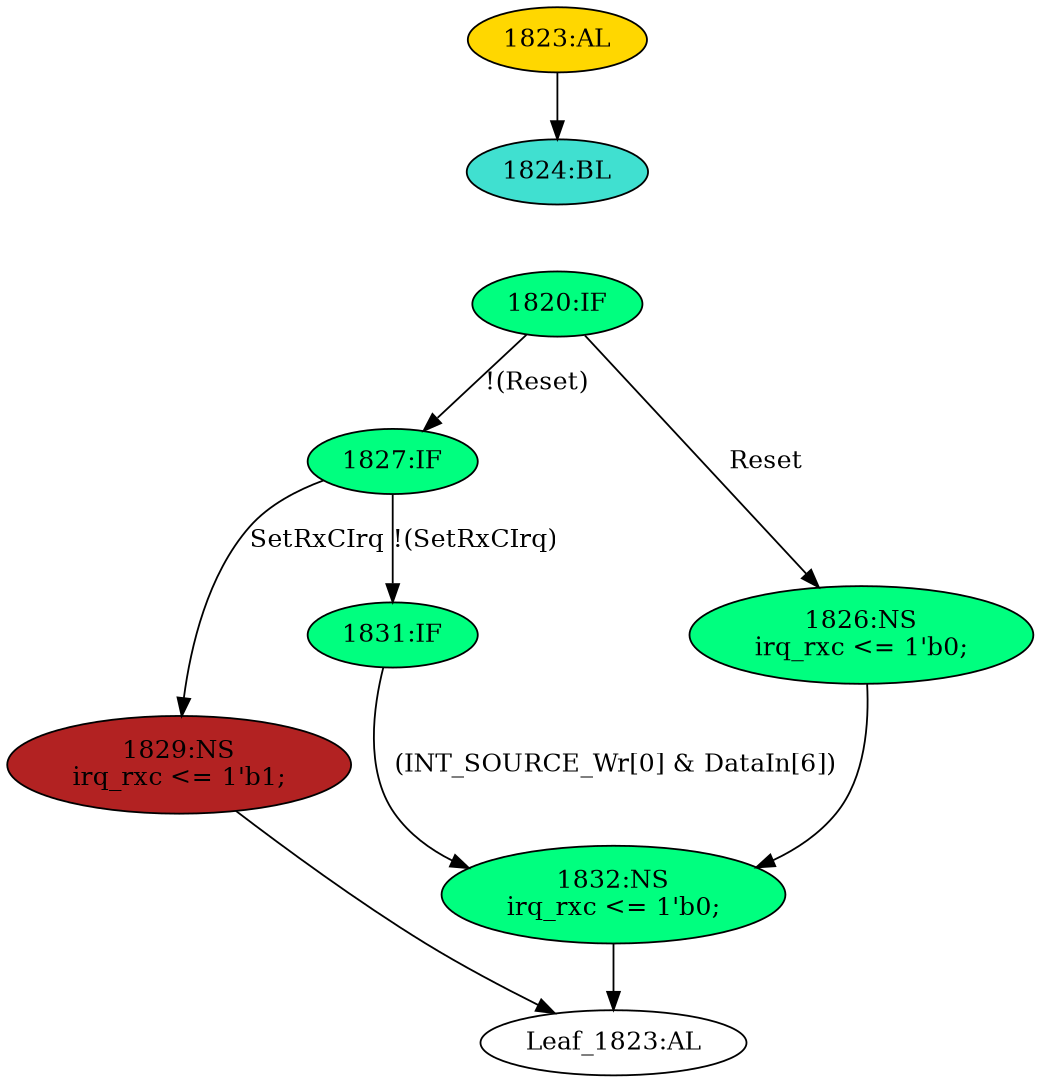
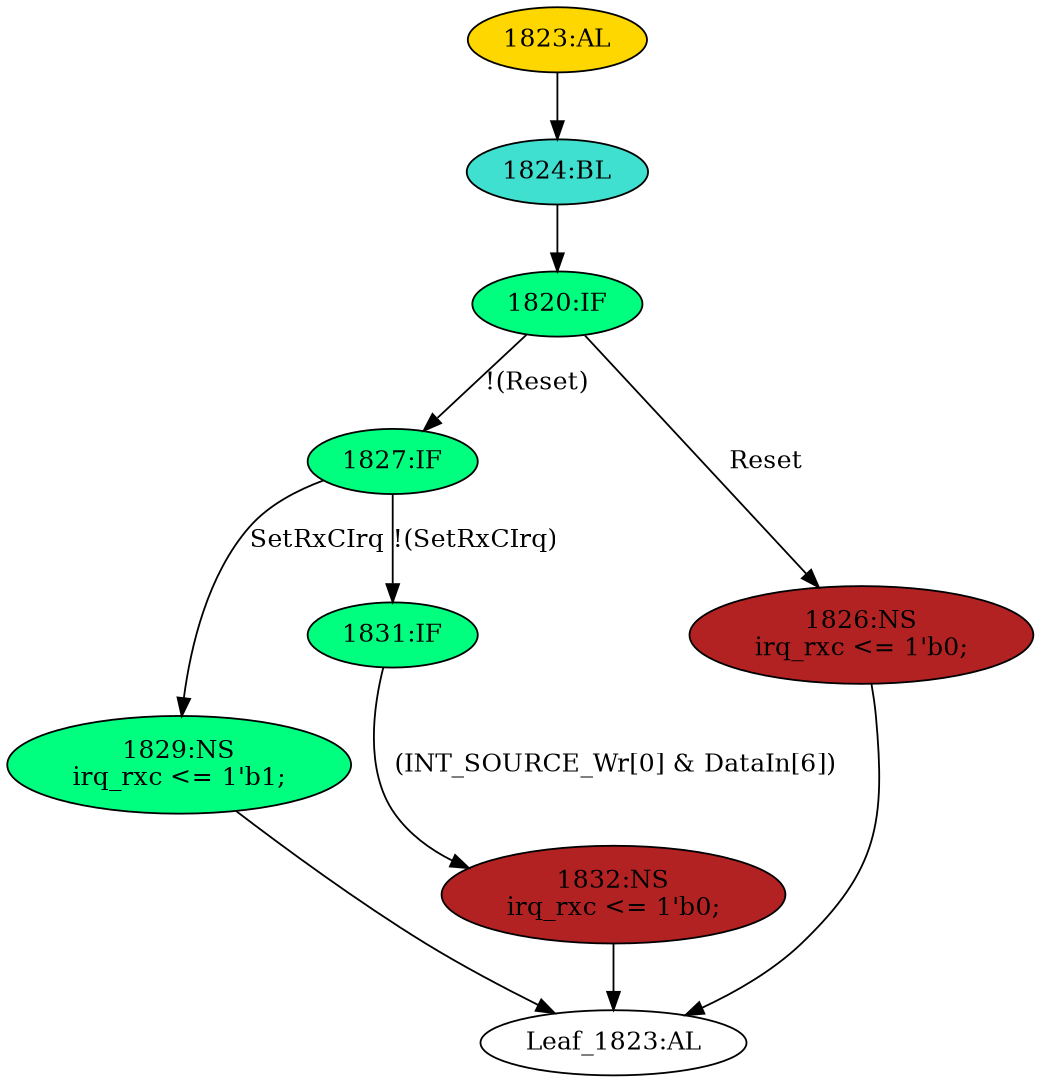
none -> (557, 229)
(861, 635) -> (861, 635)
(179, 765) -> (179, 765)
(851, 789) -> (854, 880)
(613, 895) -> (613, 895)
